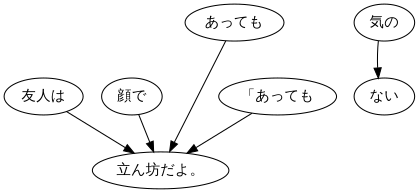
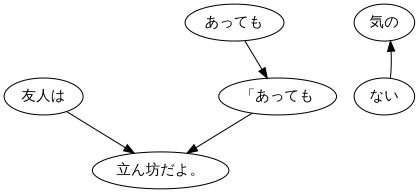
(378, 54) -> (391, 65)
(200, 92) -> (253, 55)
(132, 96) -> none
